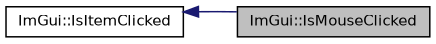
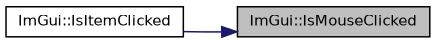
(218, 12) -> (202, 32)
